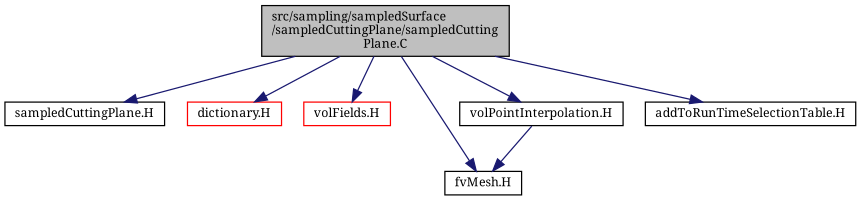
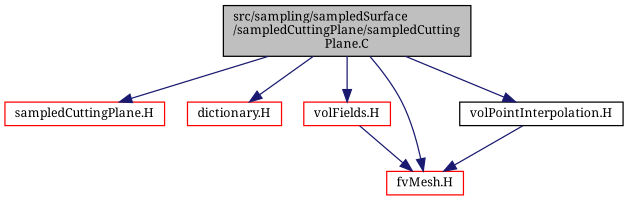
(85, 114) -> (85, 114)
(751, 114) -> none
none -> (381, 144)
(483, 183) -> (425, 183)
